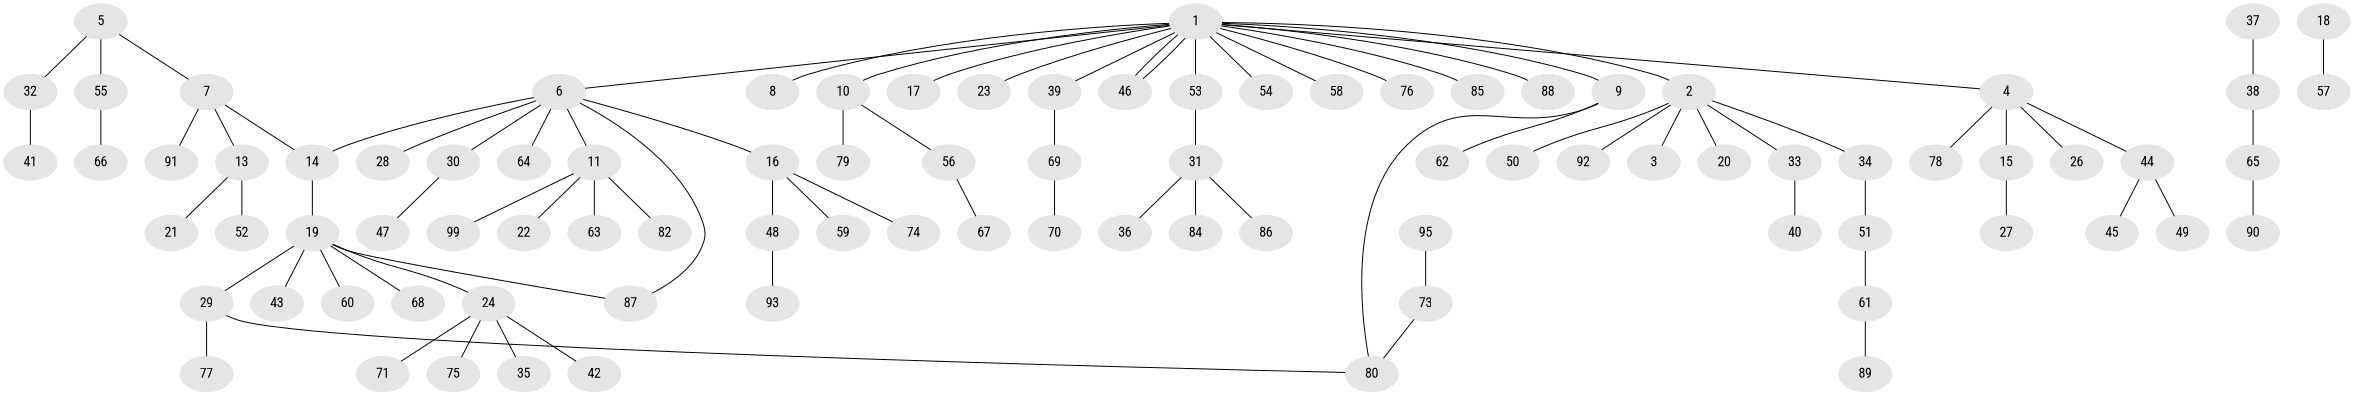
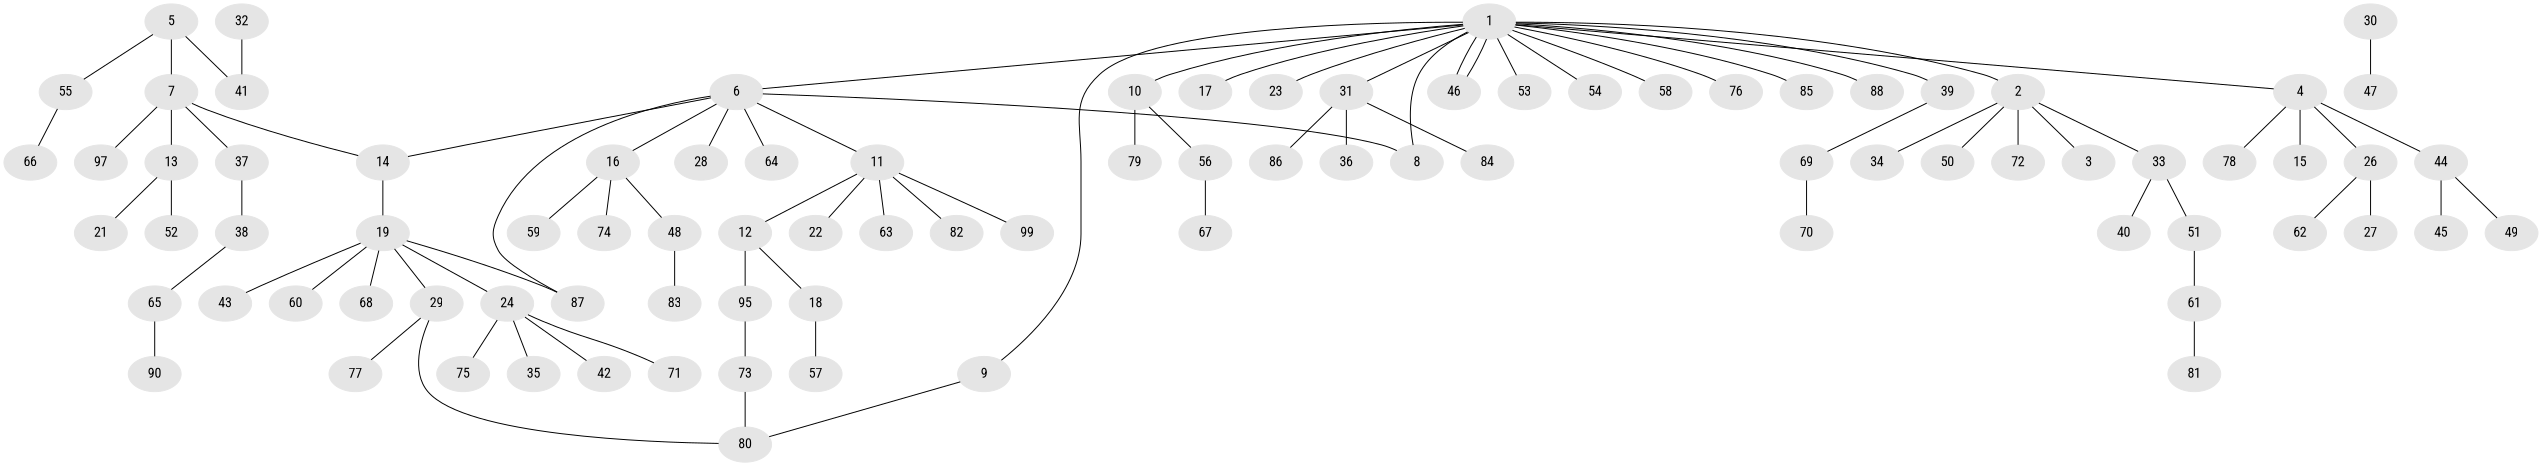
(66, 57) -> (206, 57)
none -> (206, 127)
(506, 127) -> (1065, 109)
(1196, 127) -> (1418, 57)
(1530, 127) -> (2335, 198)
(171, 163) -> (101, 163)
(1583, 163) -> (2018, 163)
(1724, 163) -> none
(1865, 198) -> (2177, 198)
(2006, 198) -> (2371, 198)
none -> (745, 233)
(773, 304) -> (675, 304)
(1865, 374) -> (2194, 374)
